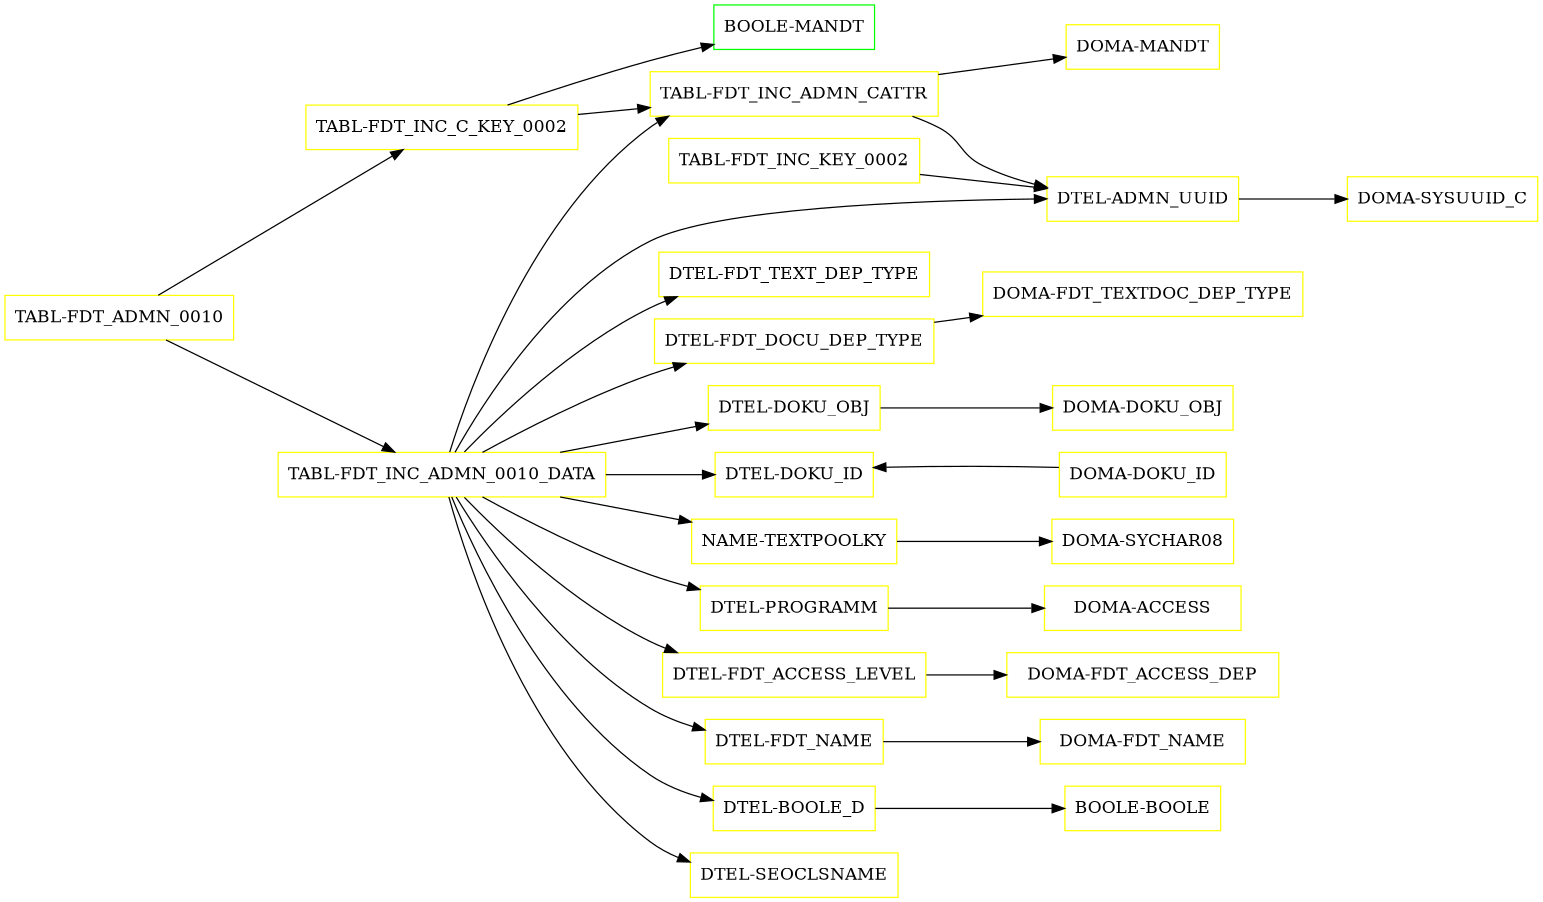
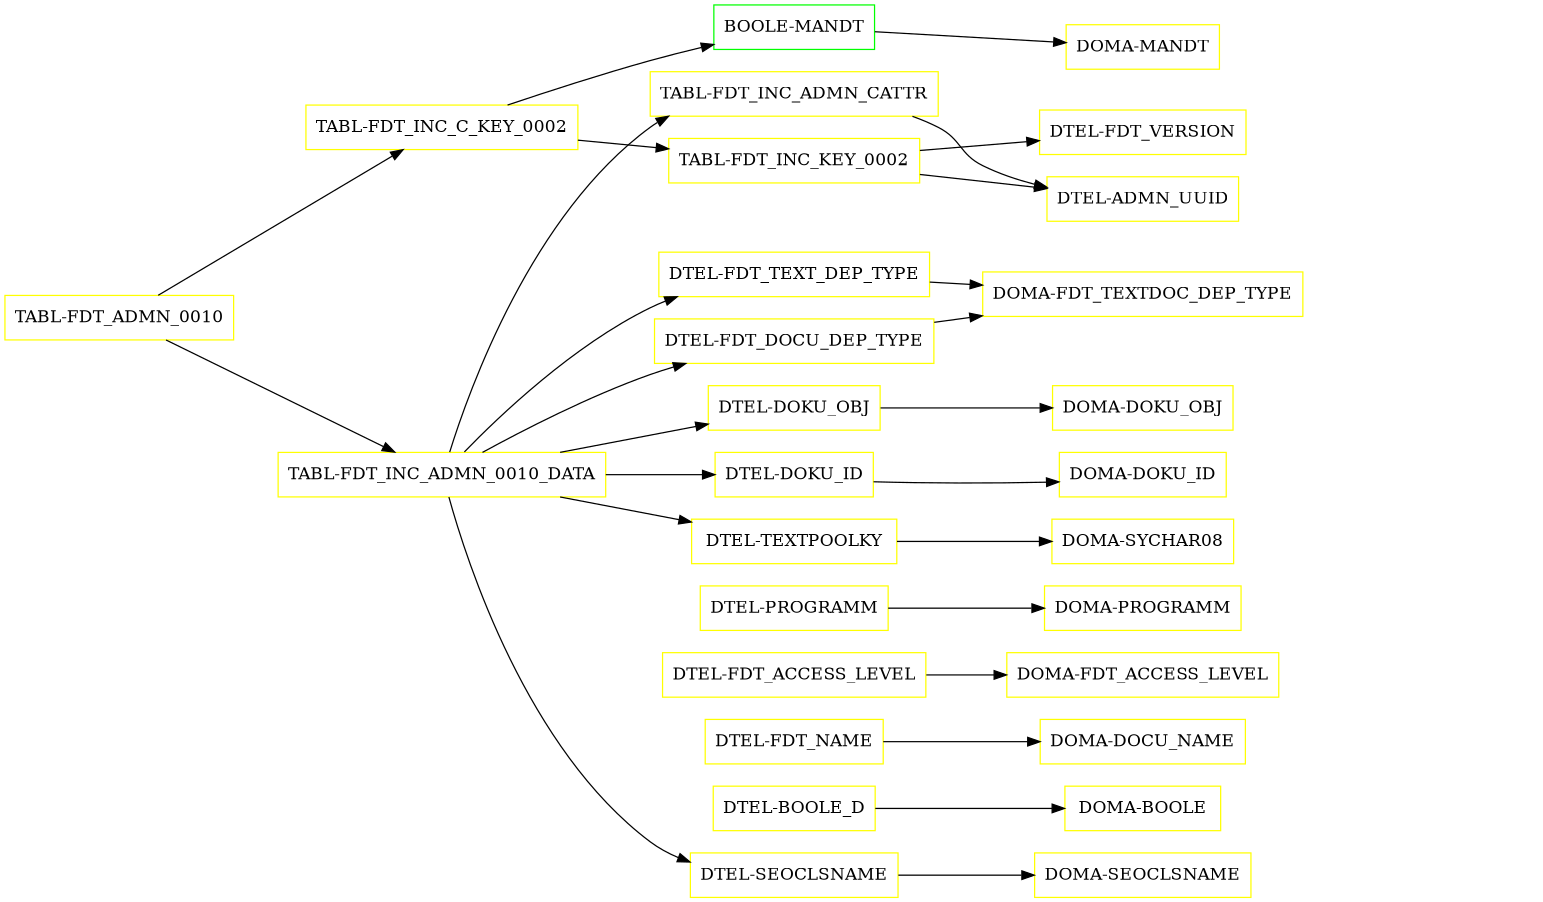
(996, 67) -> (964, 37)
(608, 112) -> (617, 144)
none -> (1143, 132)
(1443, 199) -> none
(696, 226) -> none
none -> (950, 283)
(973, 466) -> (960, 483)
(794, 541) -> (794, 541)
(583, 547) -> none
(558, 582) -> none
(1143, 608) -> (1143, 608)
(557, 631) -> none
(548, 672) -> none
(1143, 675) -> (1143, 675)
(1143, 742) -> (1143, 742)
(1143, 808) -> (1143, 808)
none -> (1143, 875)
